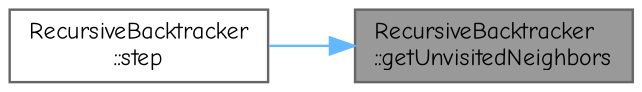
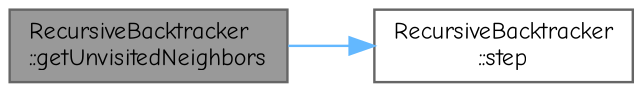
(299, 46) -> (319, 46)
